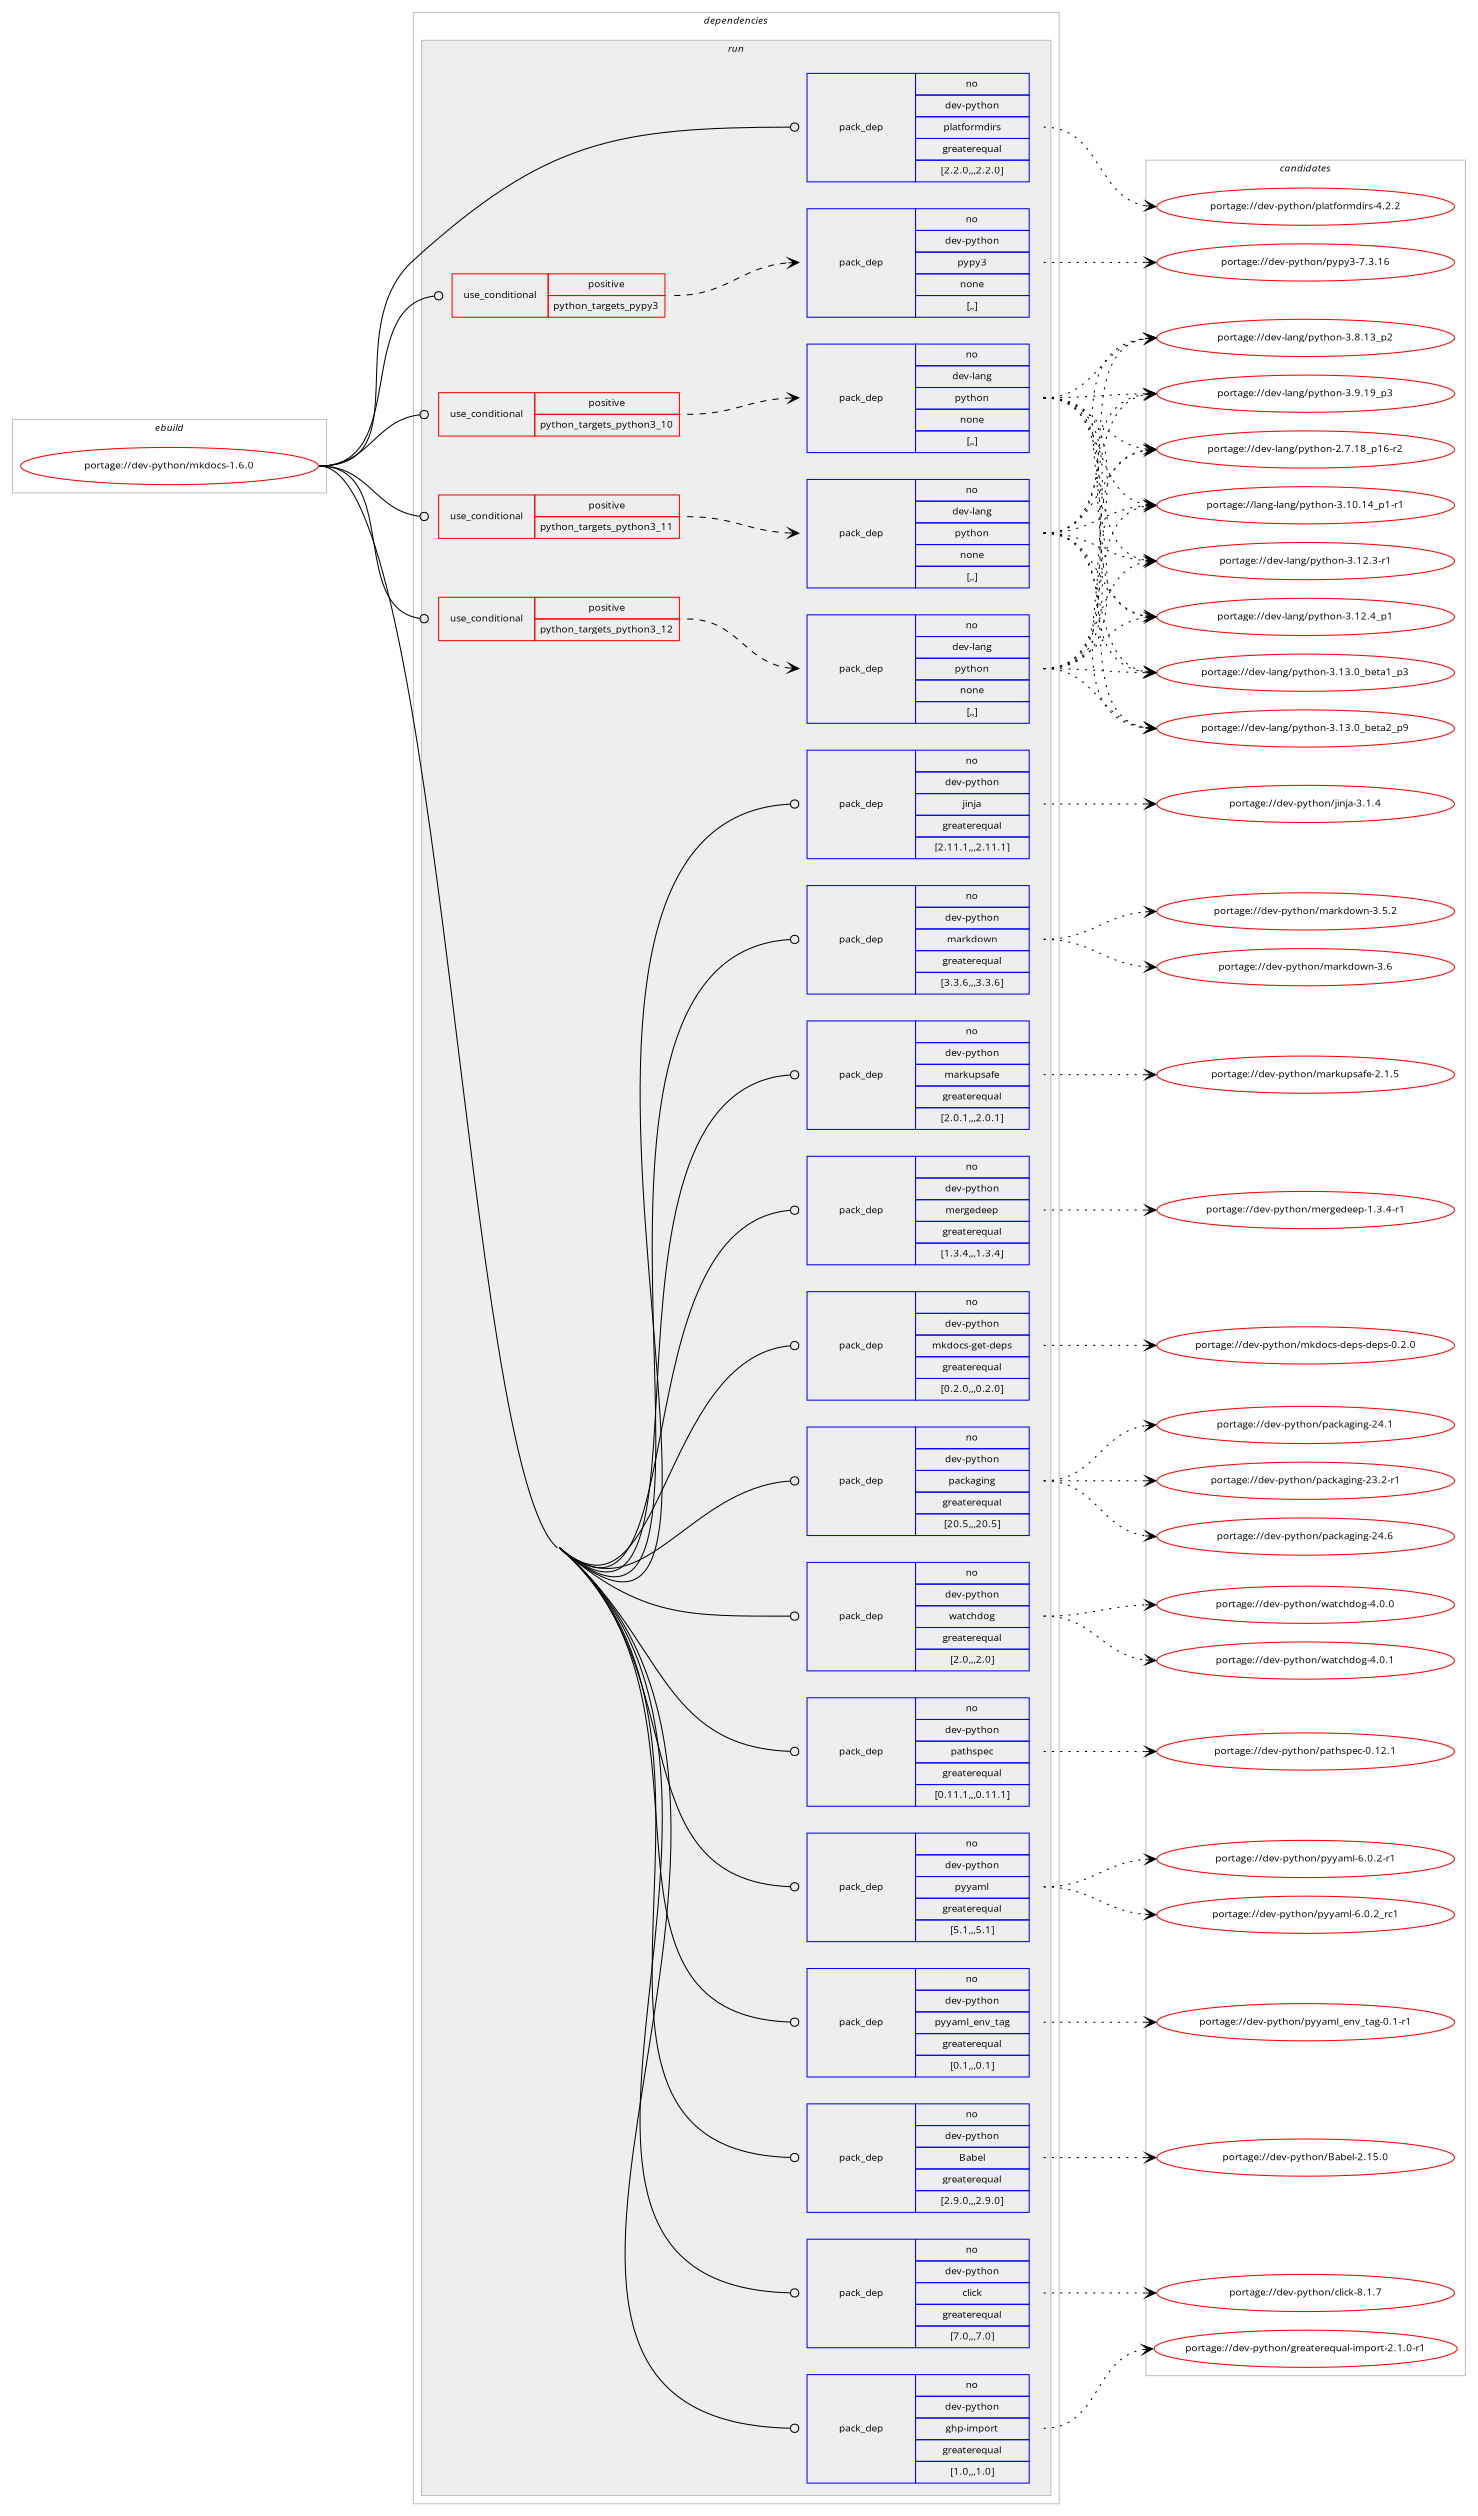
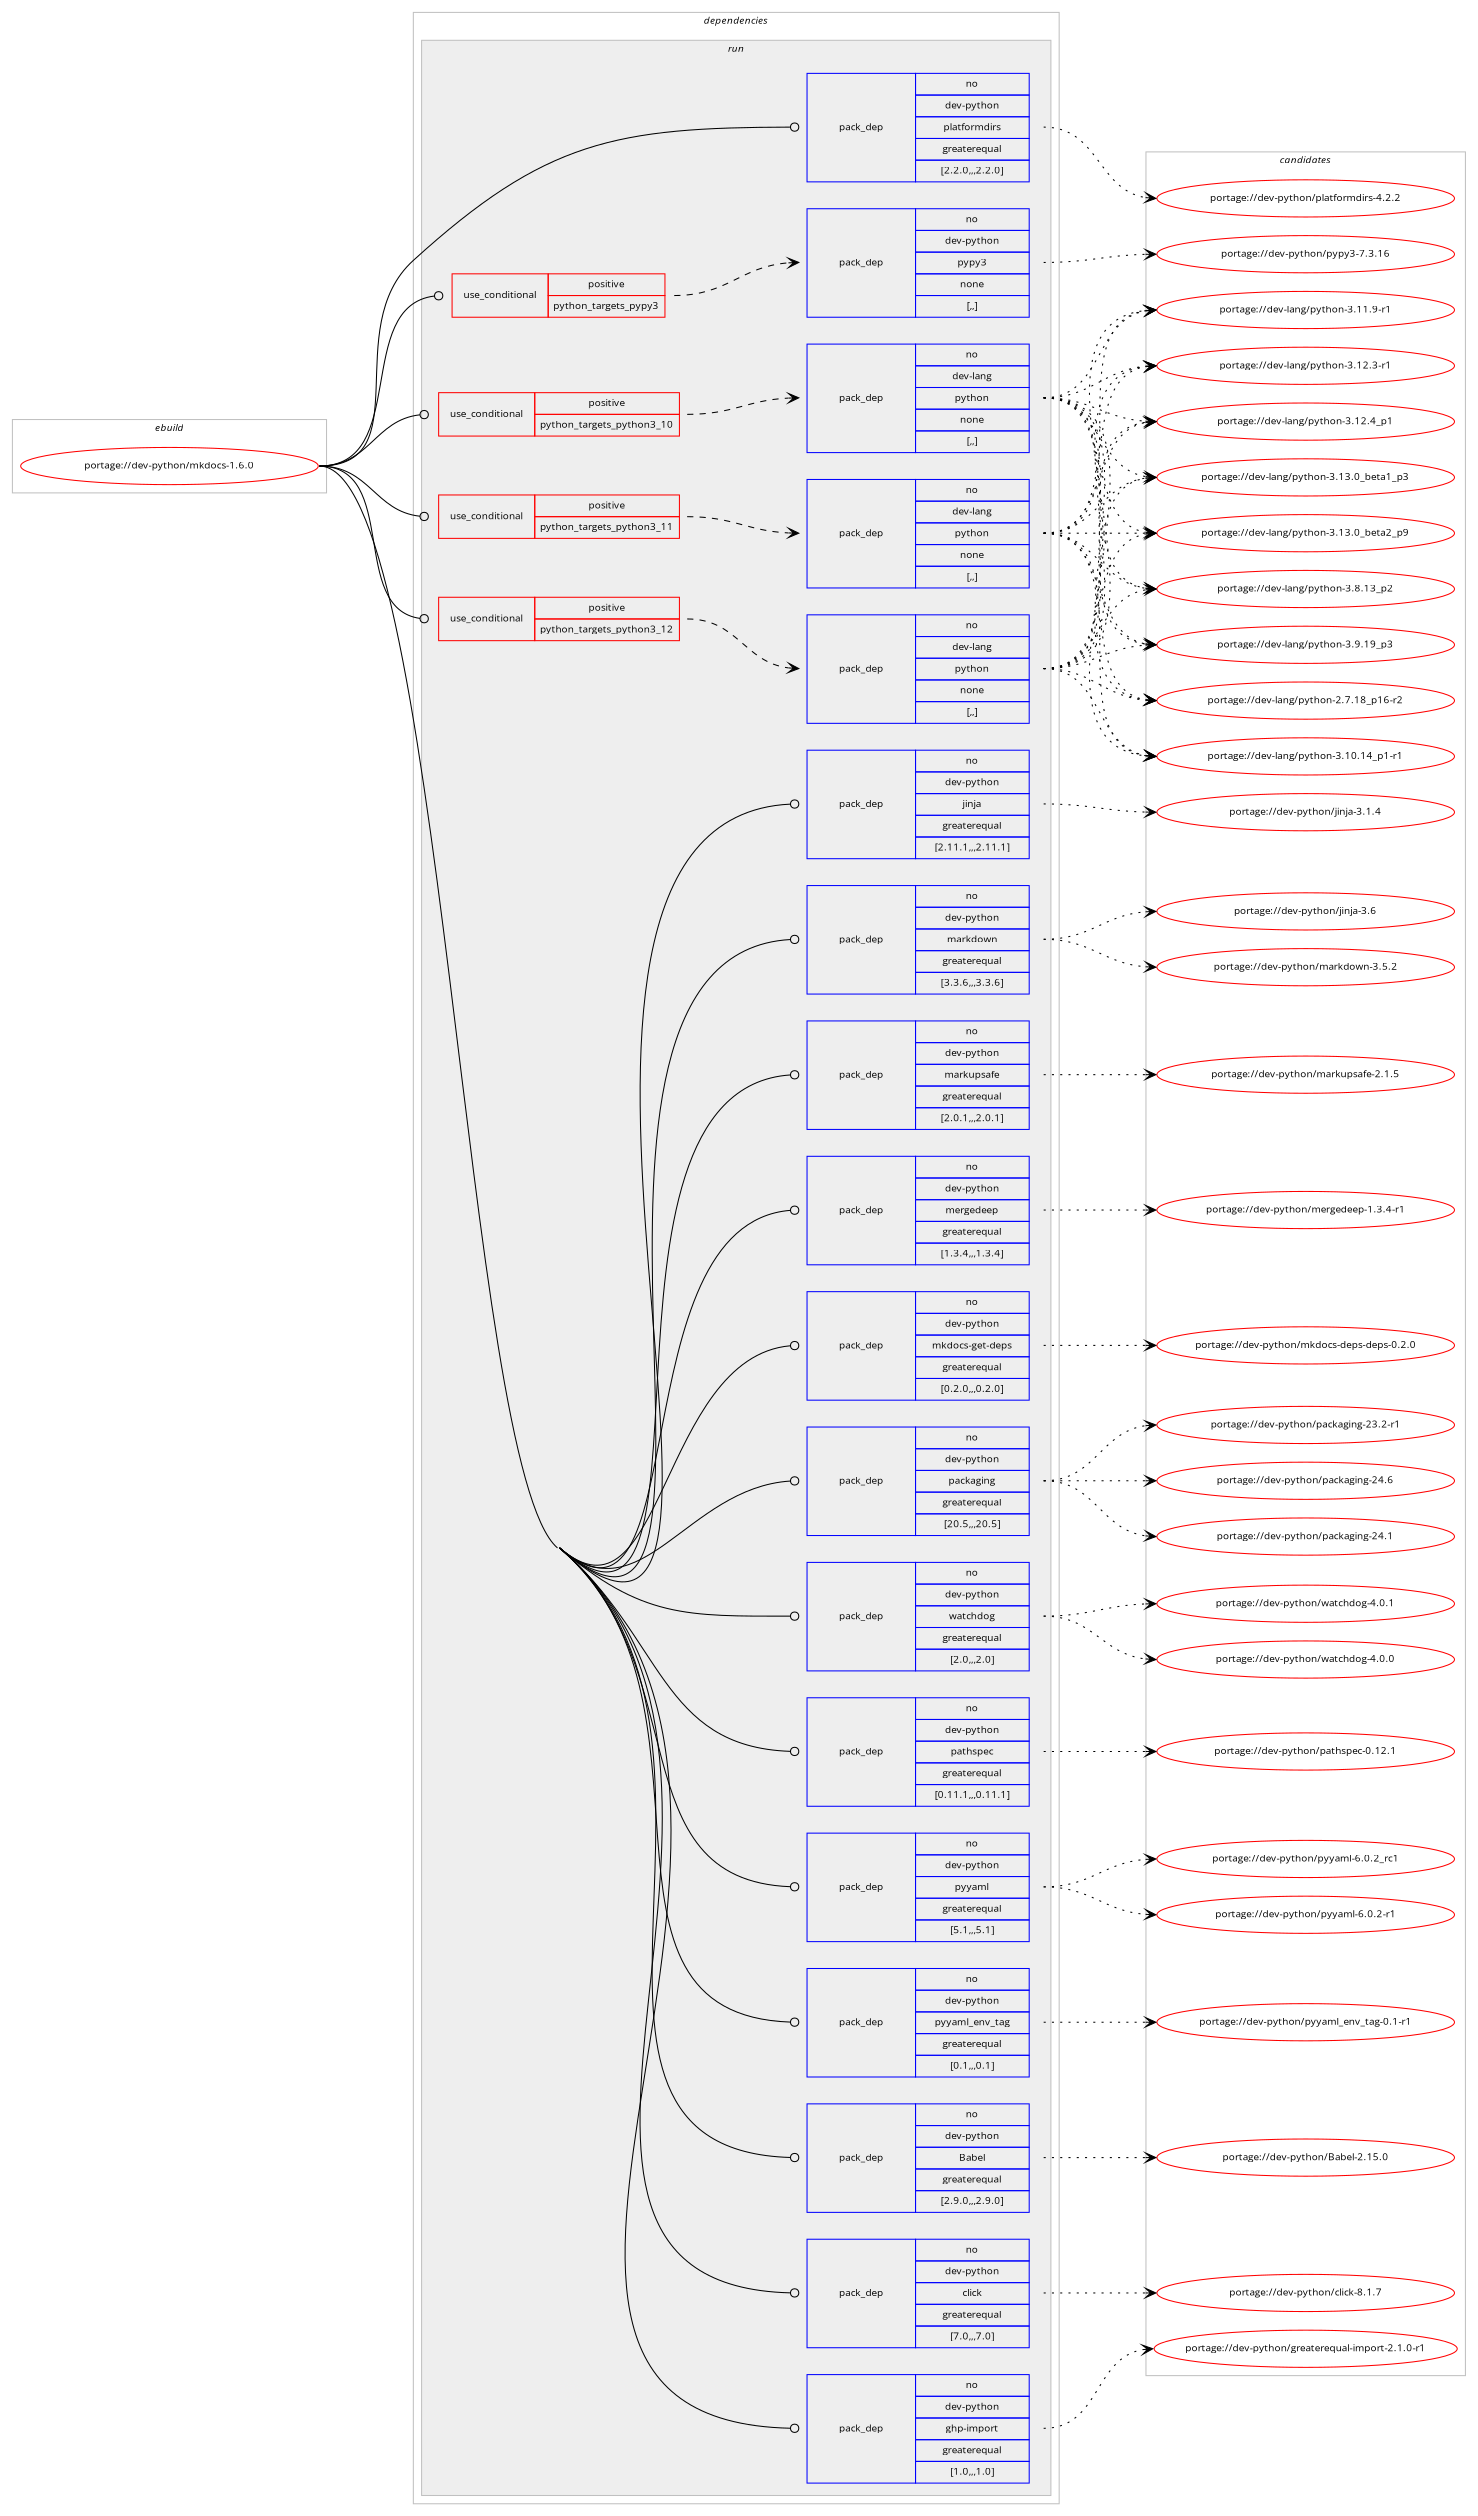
none -> (1306, 310)
(1306, 505) -> (1306, 756)
(1306, 967) -> (1306, 911)
